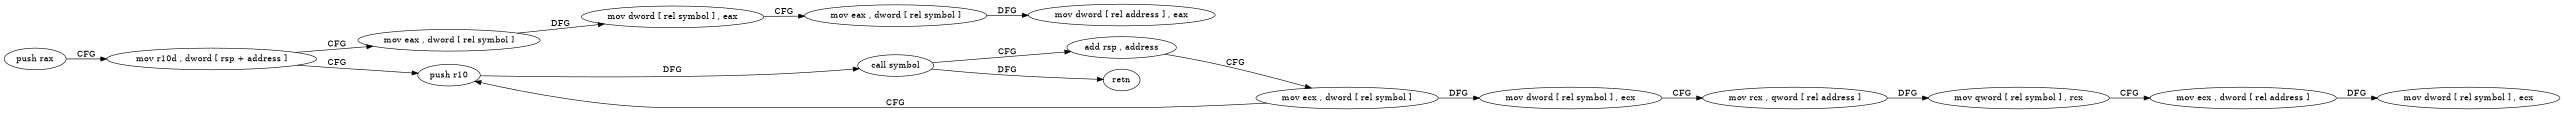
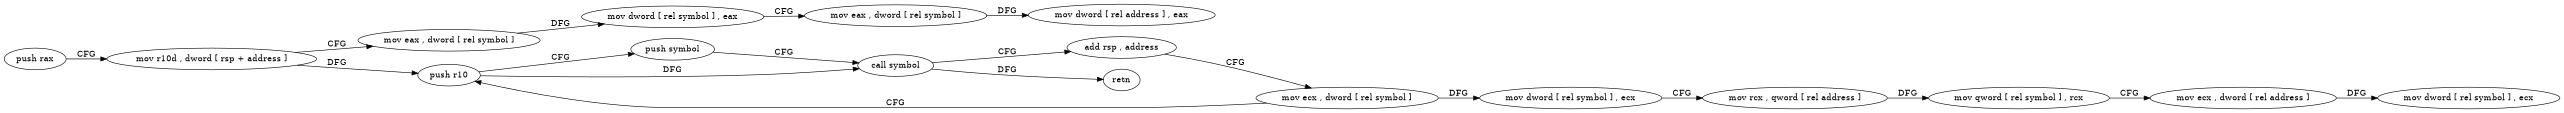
none -> (673, 49)
(337, 63) -> (337, 63)
